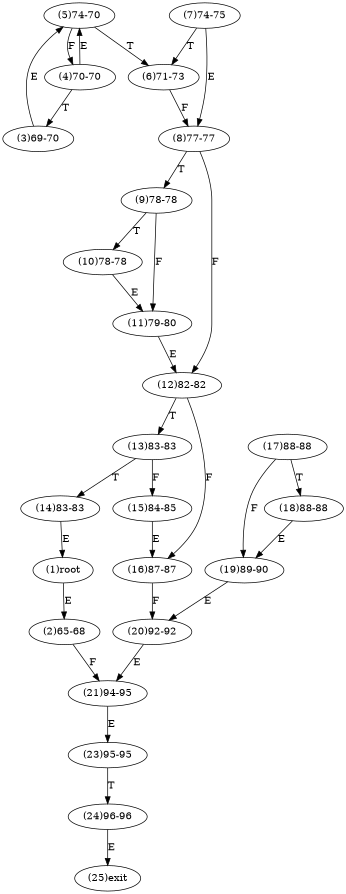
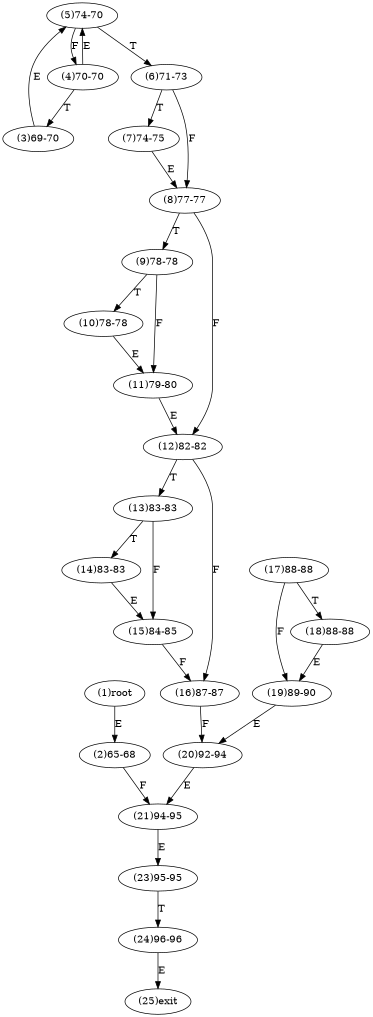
(186, 43) -> (156, 105)
(61, 536) -> (125, 598)
(156, 539) -> (183, 663)
(152, 632) -> (203, 755)
